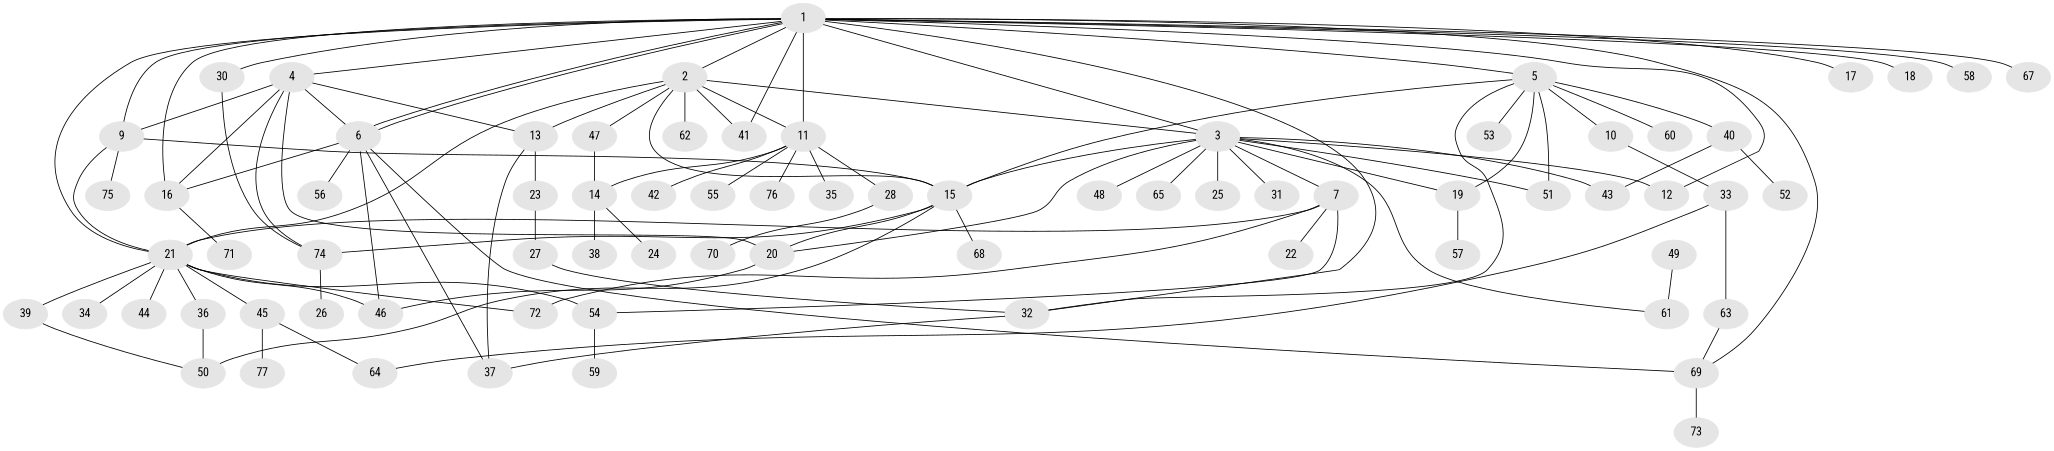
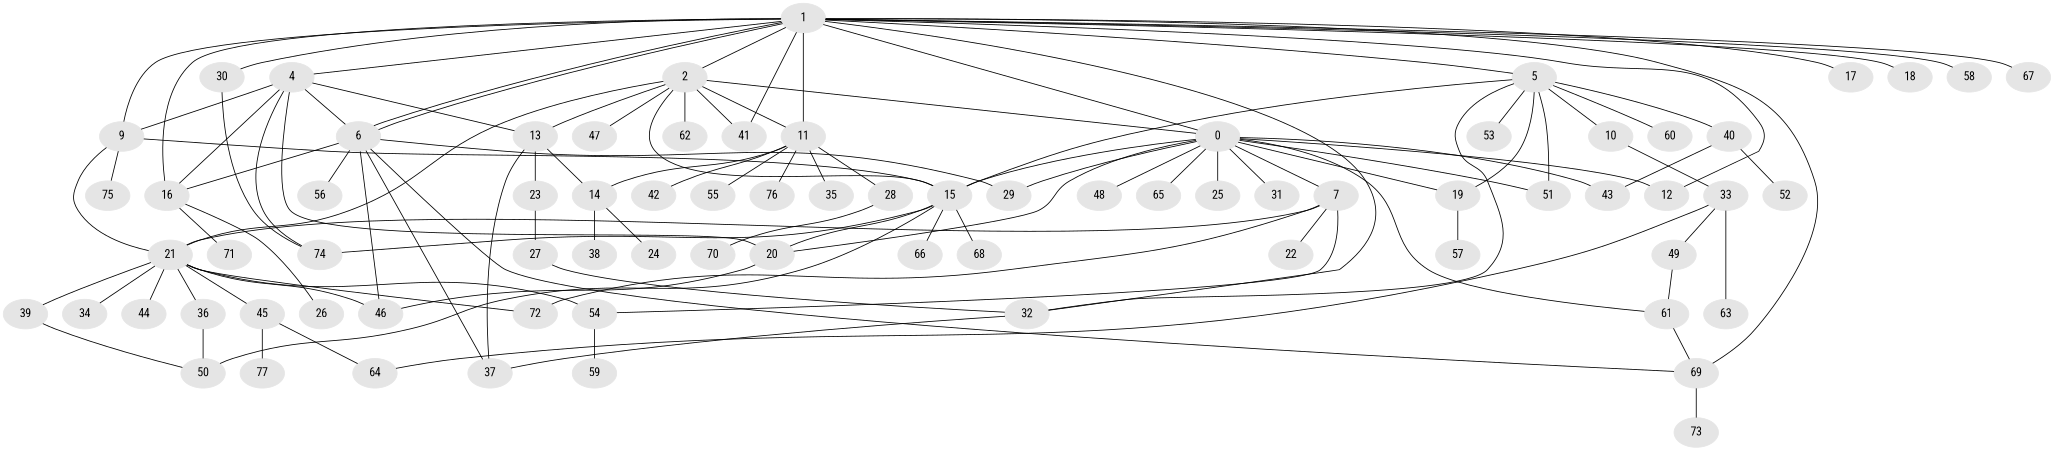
(158, 55) -> none
(1218, 136) -> (1218, 136)
(594, 166) -> (565, 166)
none -> (1009, 196)
none -> (1700, 225)
none -> (920, 255)
(321, 281) -> (259, 240)
(1711, 344) -> (1681, 344)
